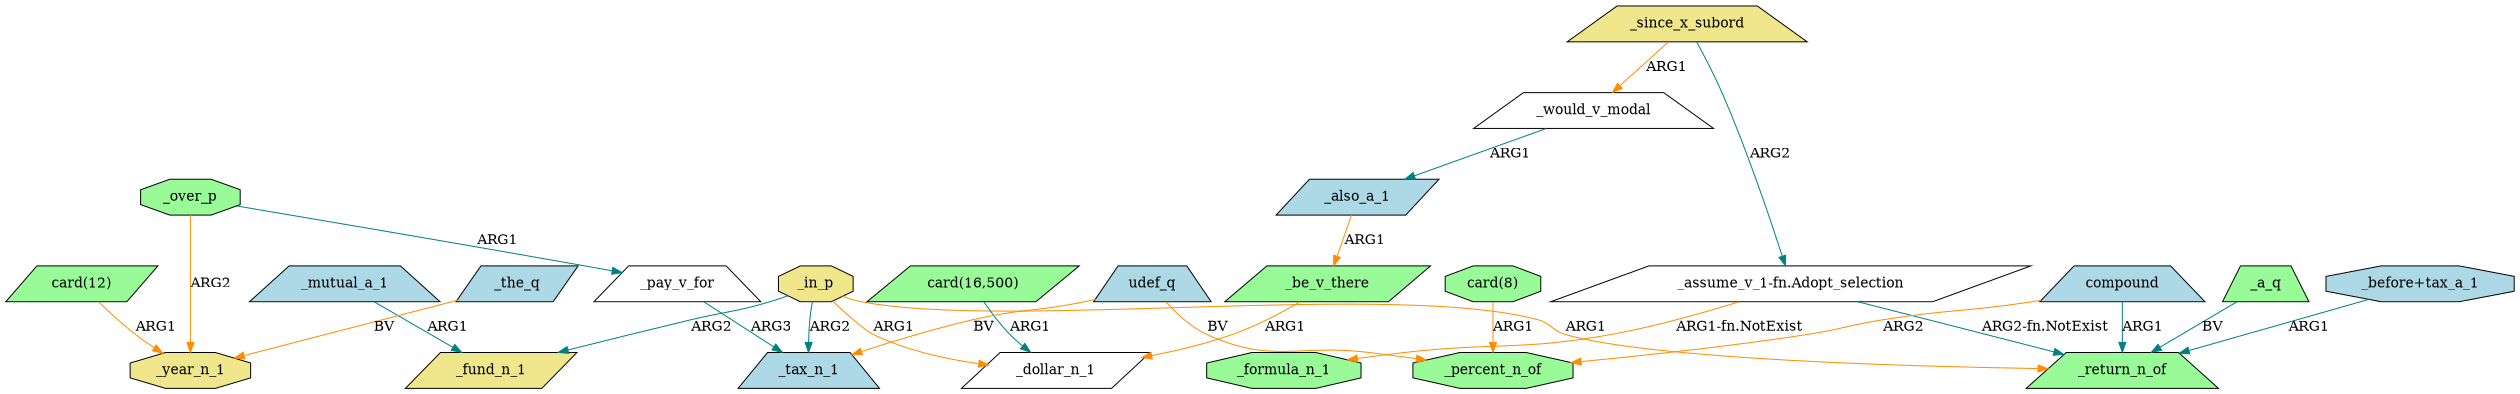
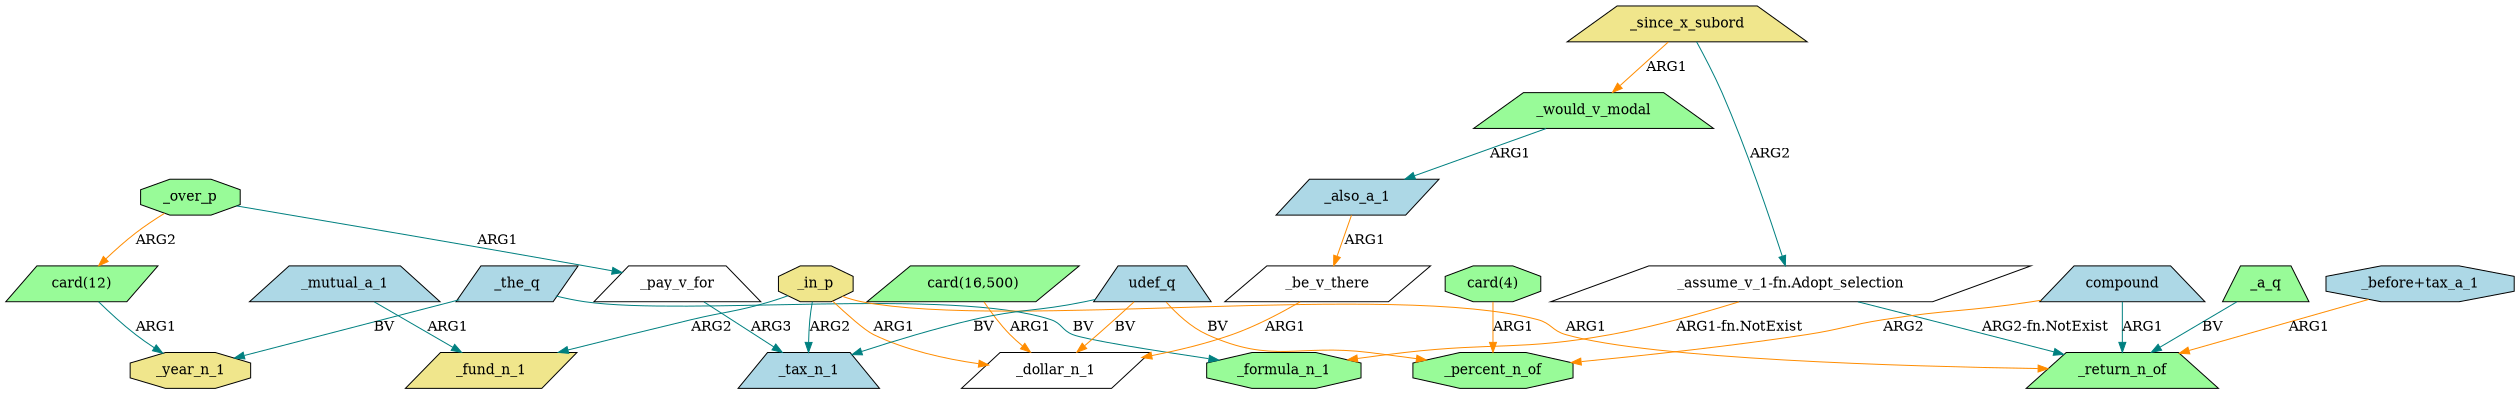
(1594, 111) -> (1594, 111)
(190, 279) -> (134, 234)
(1328, 284) -> (1328, 284)
(1493, 284) -> (1493, 284)
none -> (820, 304)
(977, 319) -> (977, 319)
none -> (1110, 324)
(1002, 325) -> (1002, 325)
(2279, 325) -> (2279, 325)
(125, 326) -> (125, 326)
(352, 328) -> (352, 328)
